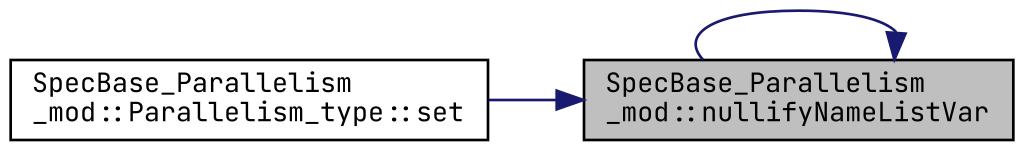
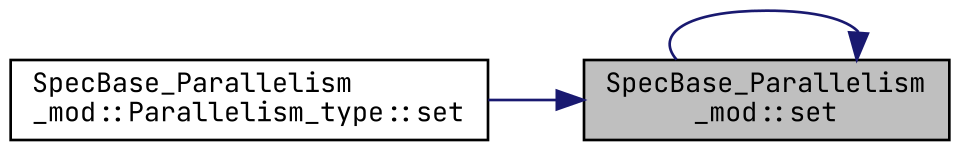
(799, 100) -> (767, 100)
